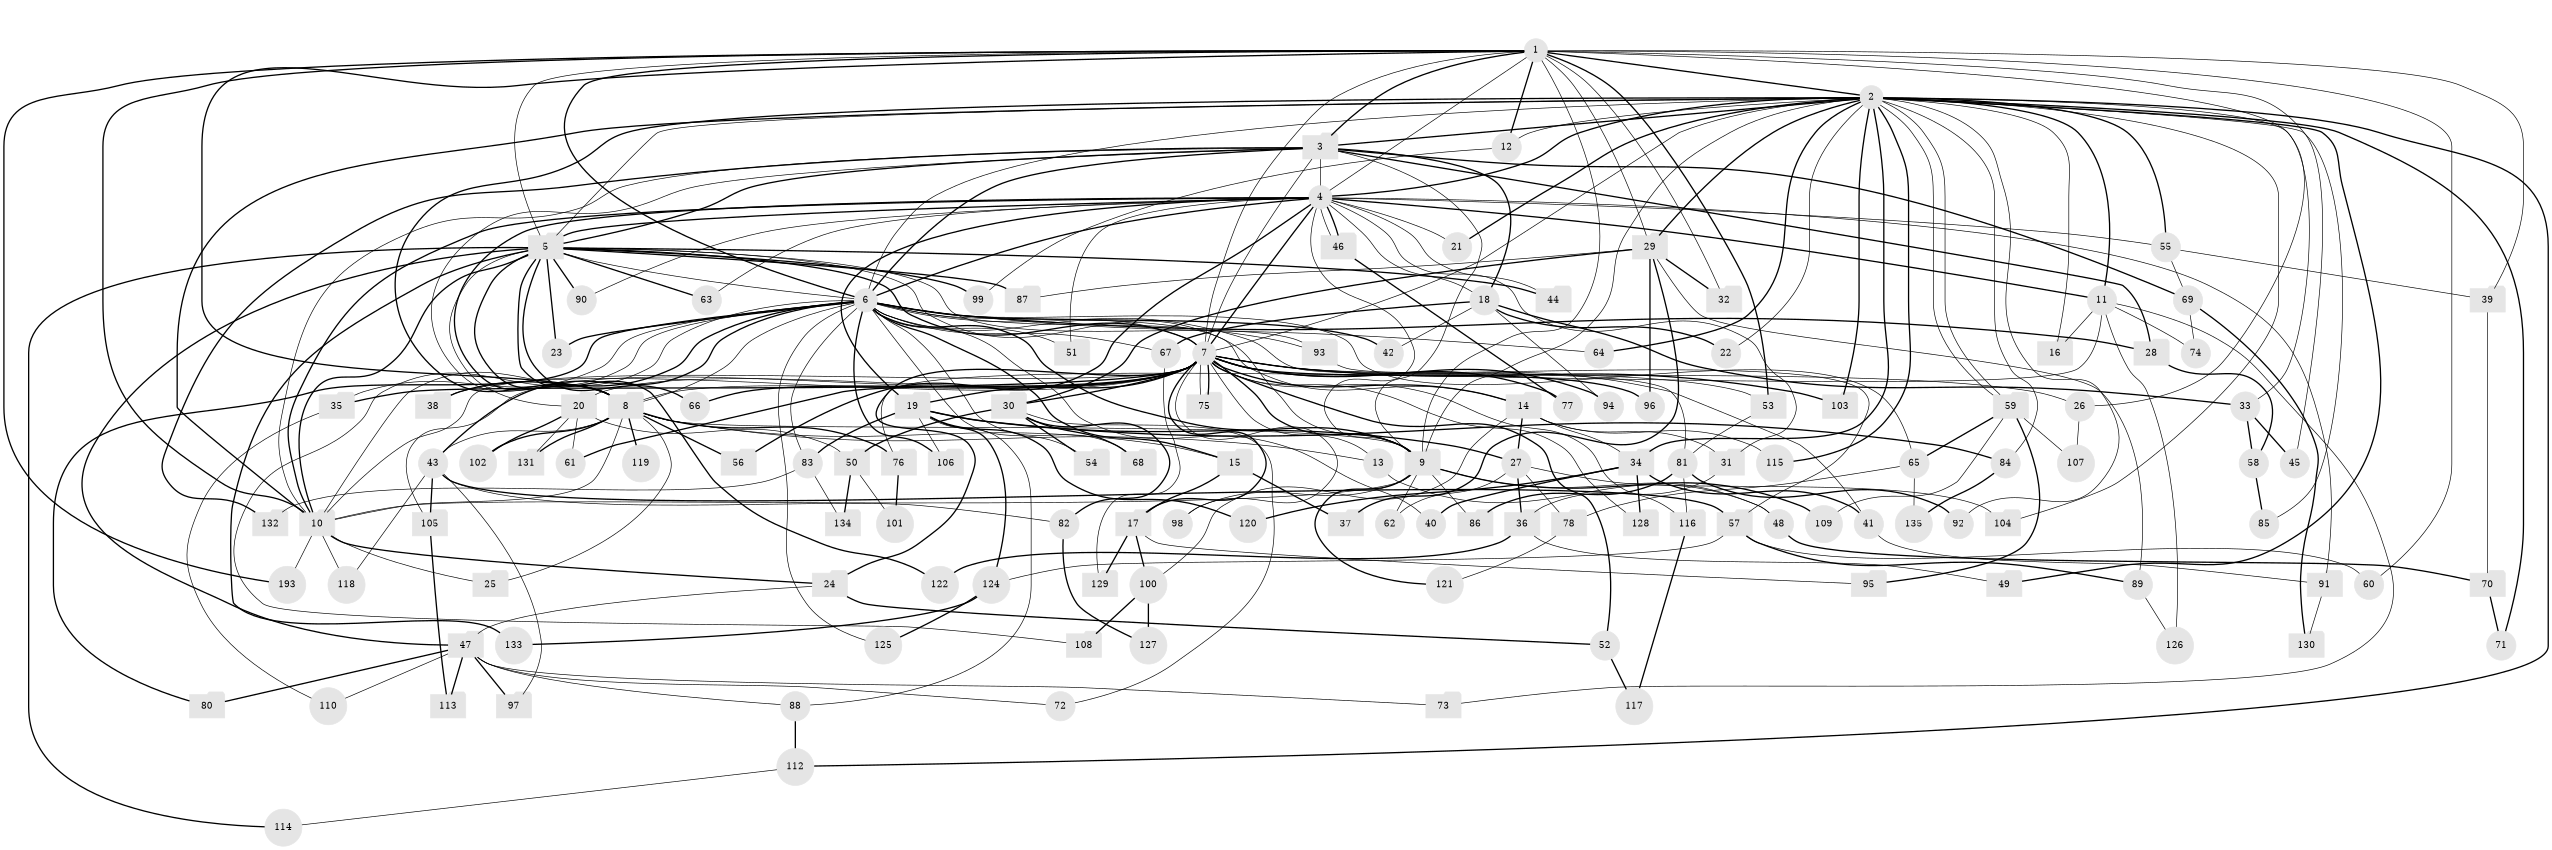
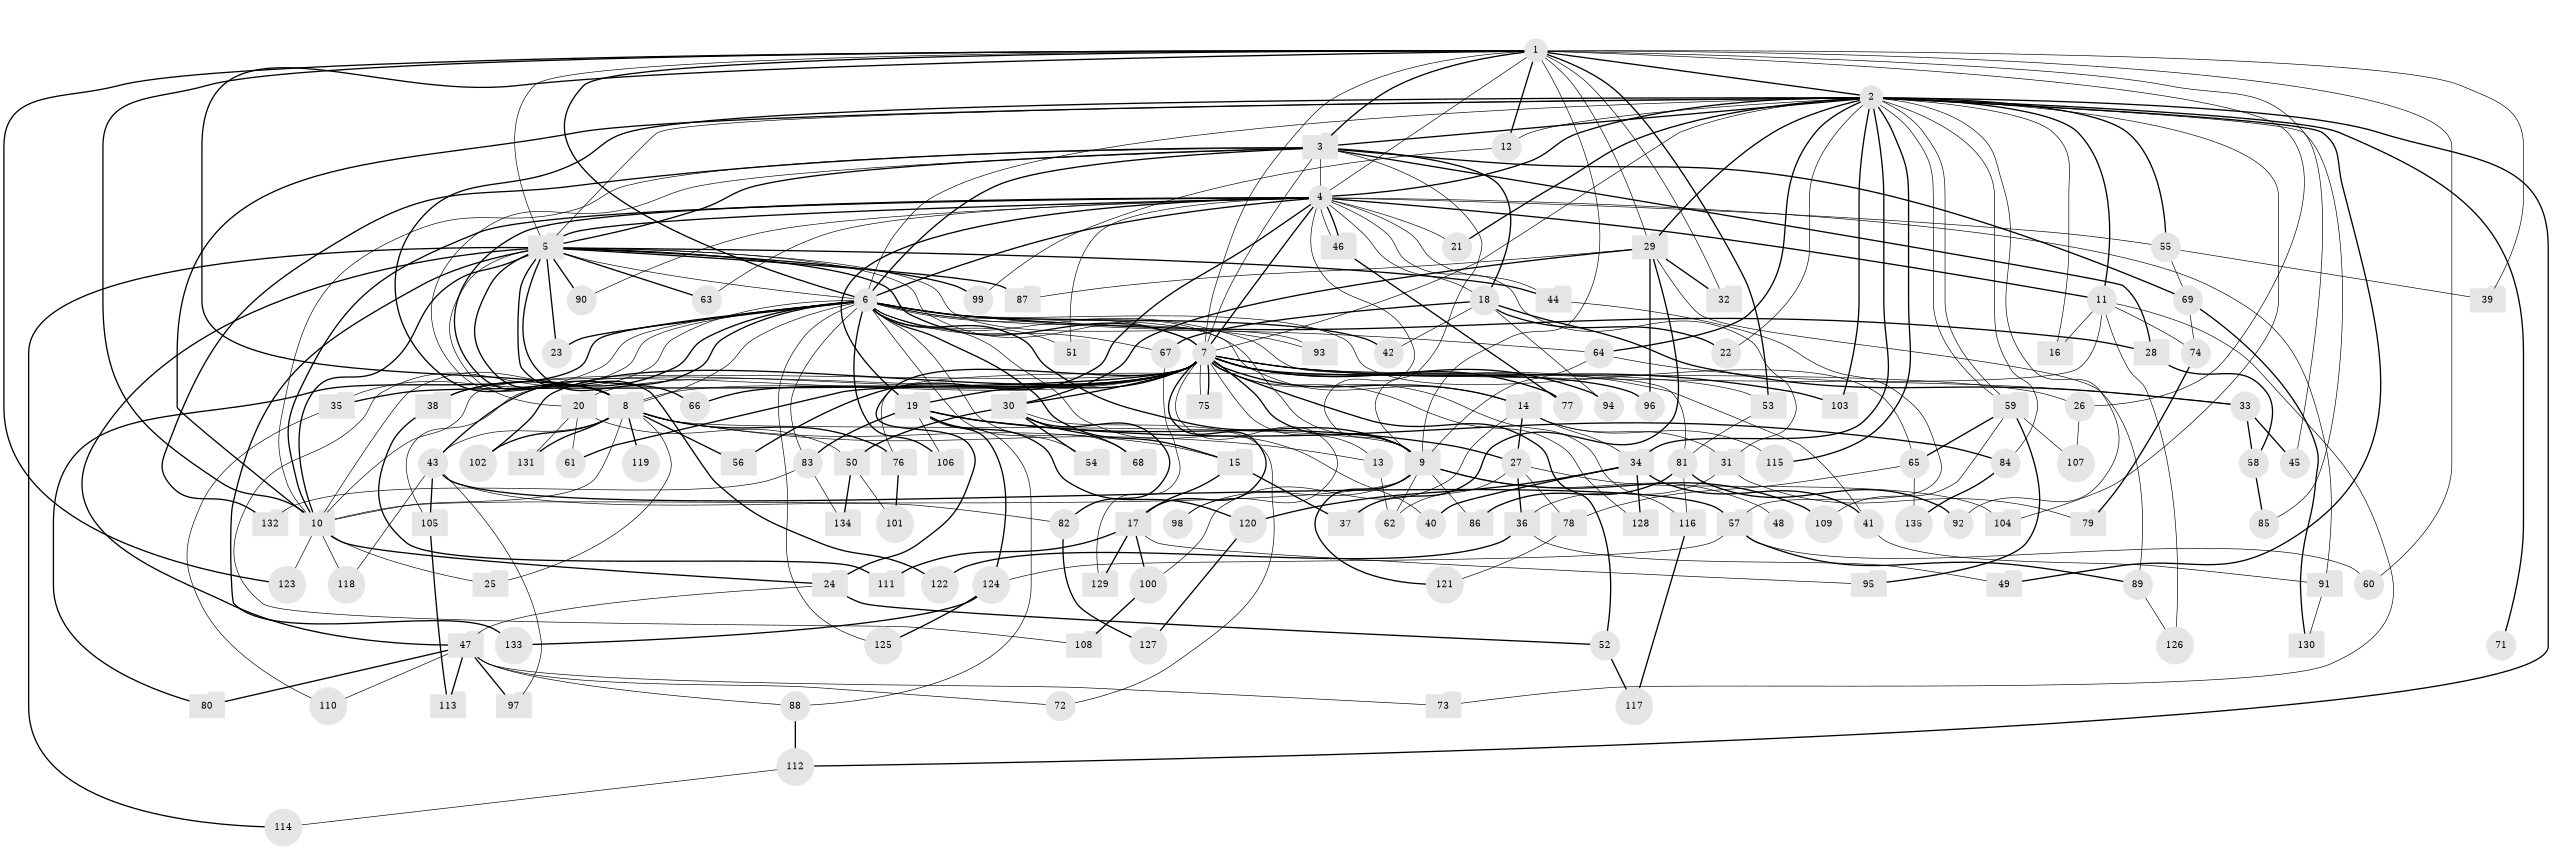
(2308, 206) -> (1922, 383)
(1625, 236) -> (1500, 392)
(1657, 370) -> (1907, 399)
(541, 427) -> (778, 372)
(1540, 500) -> (1384, 494)
none -> (2088, 524)
(287, 585) -> (287, 585)
none -> (887, 585)
(2488, 585) -> none
(1148, 615) -> (1198, 585)
